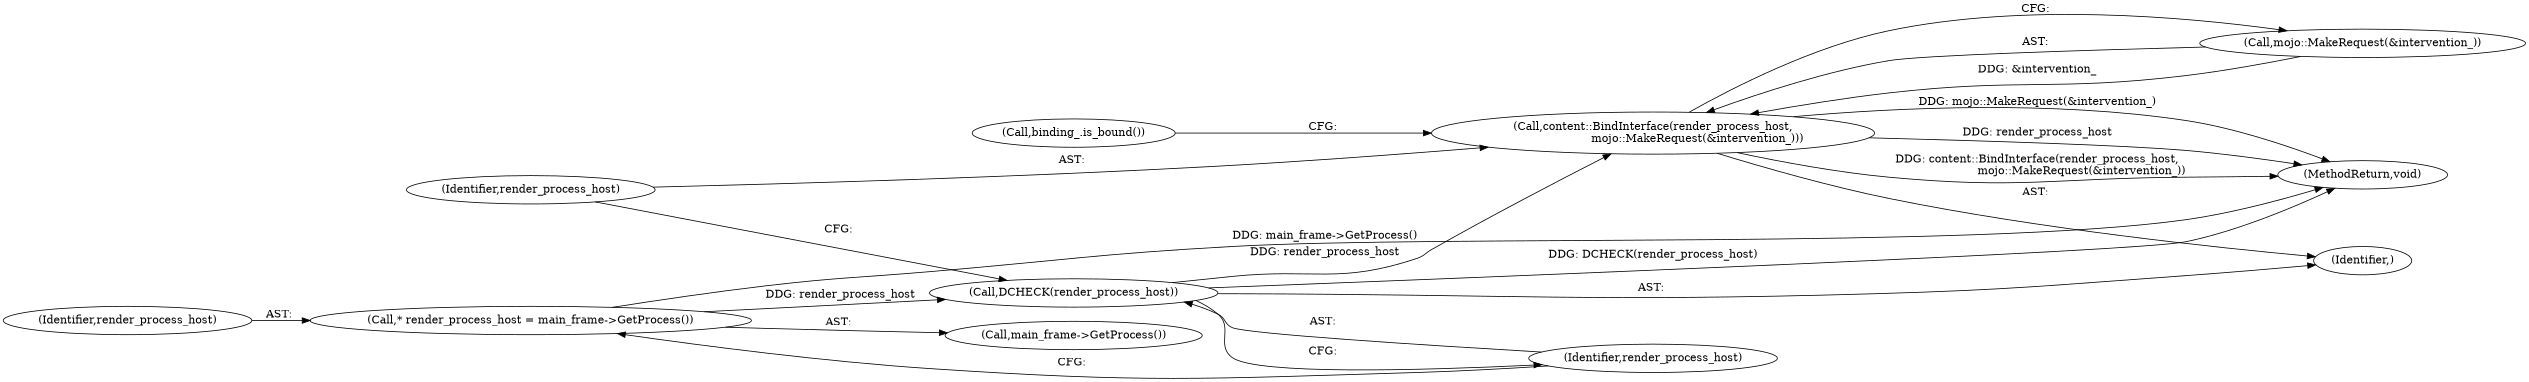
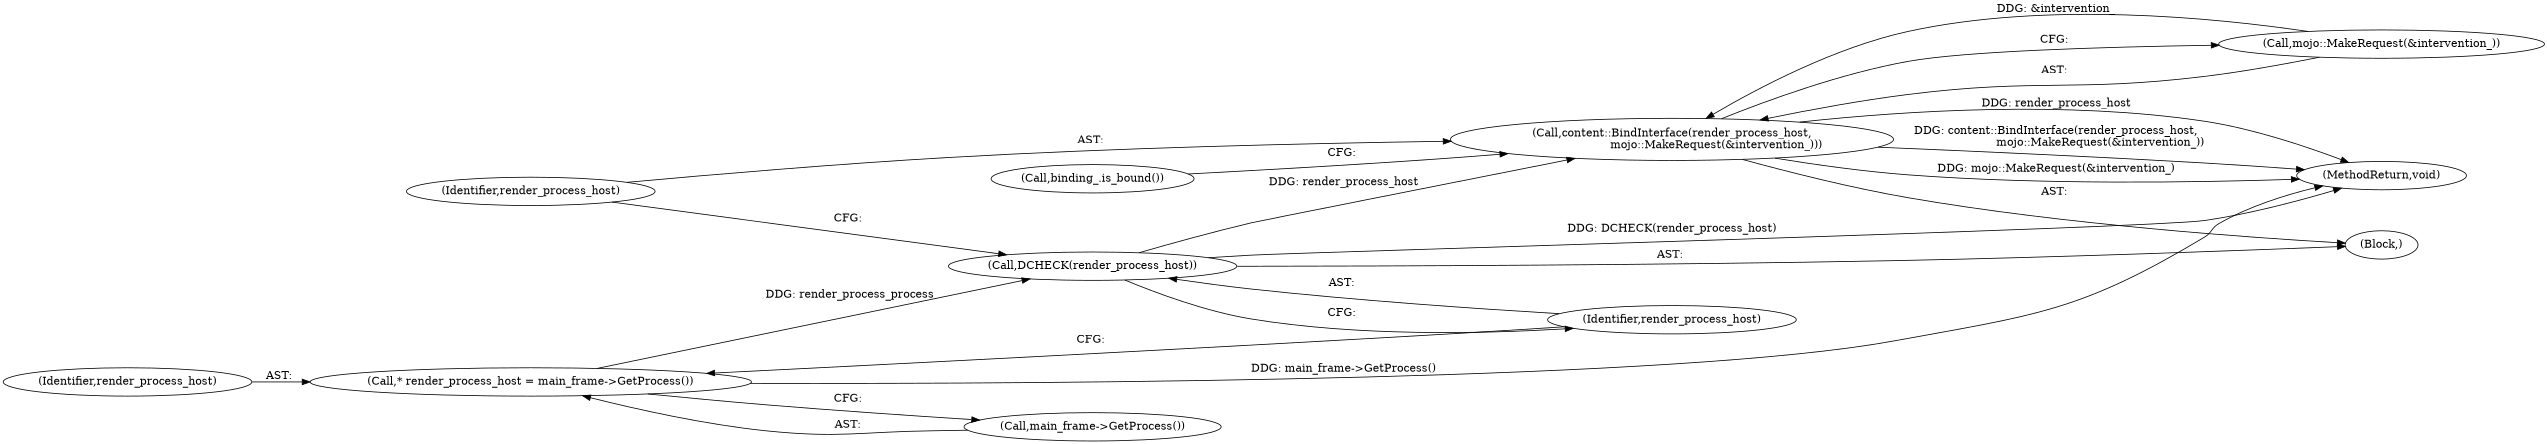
(2363, 261) -> (2382, 245)
(840, 295) -> (850, 295)
(840, 322) -> (850, 399)
none -> (778, 432)
